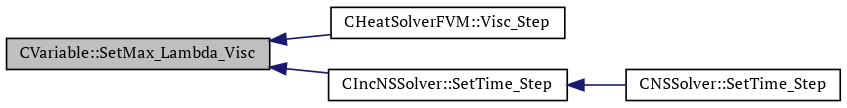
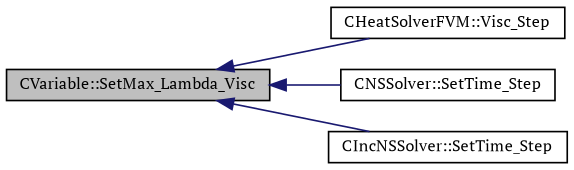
(605, 85) -> (314, 85)
